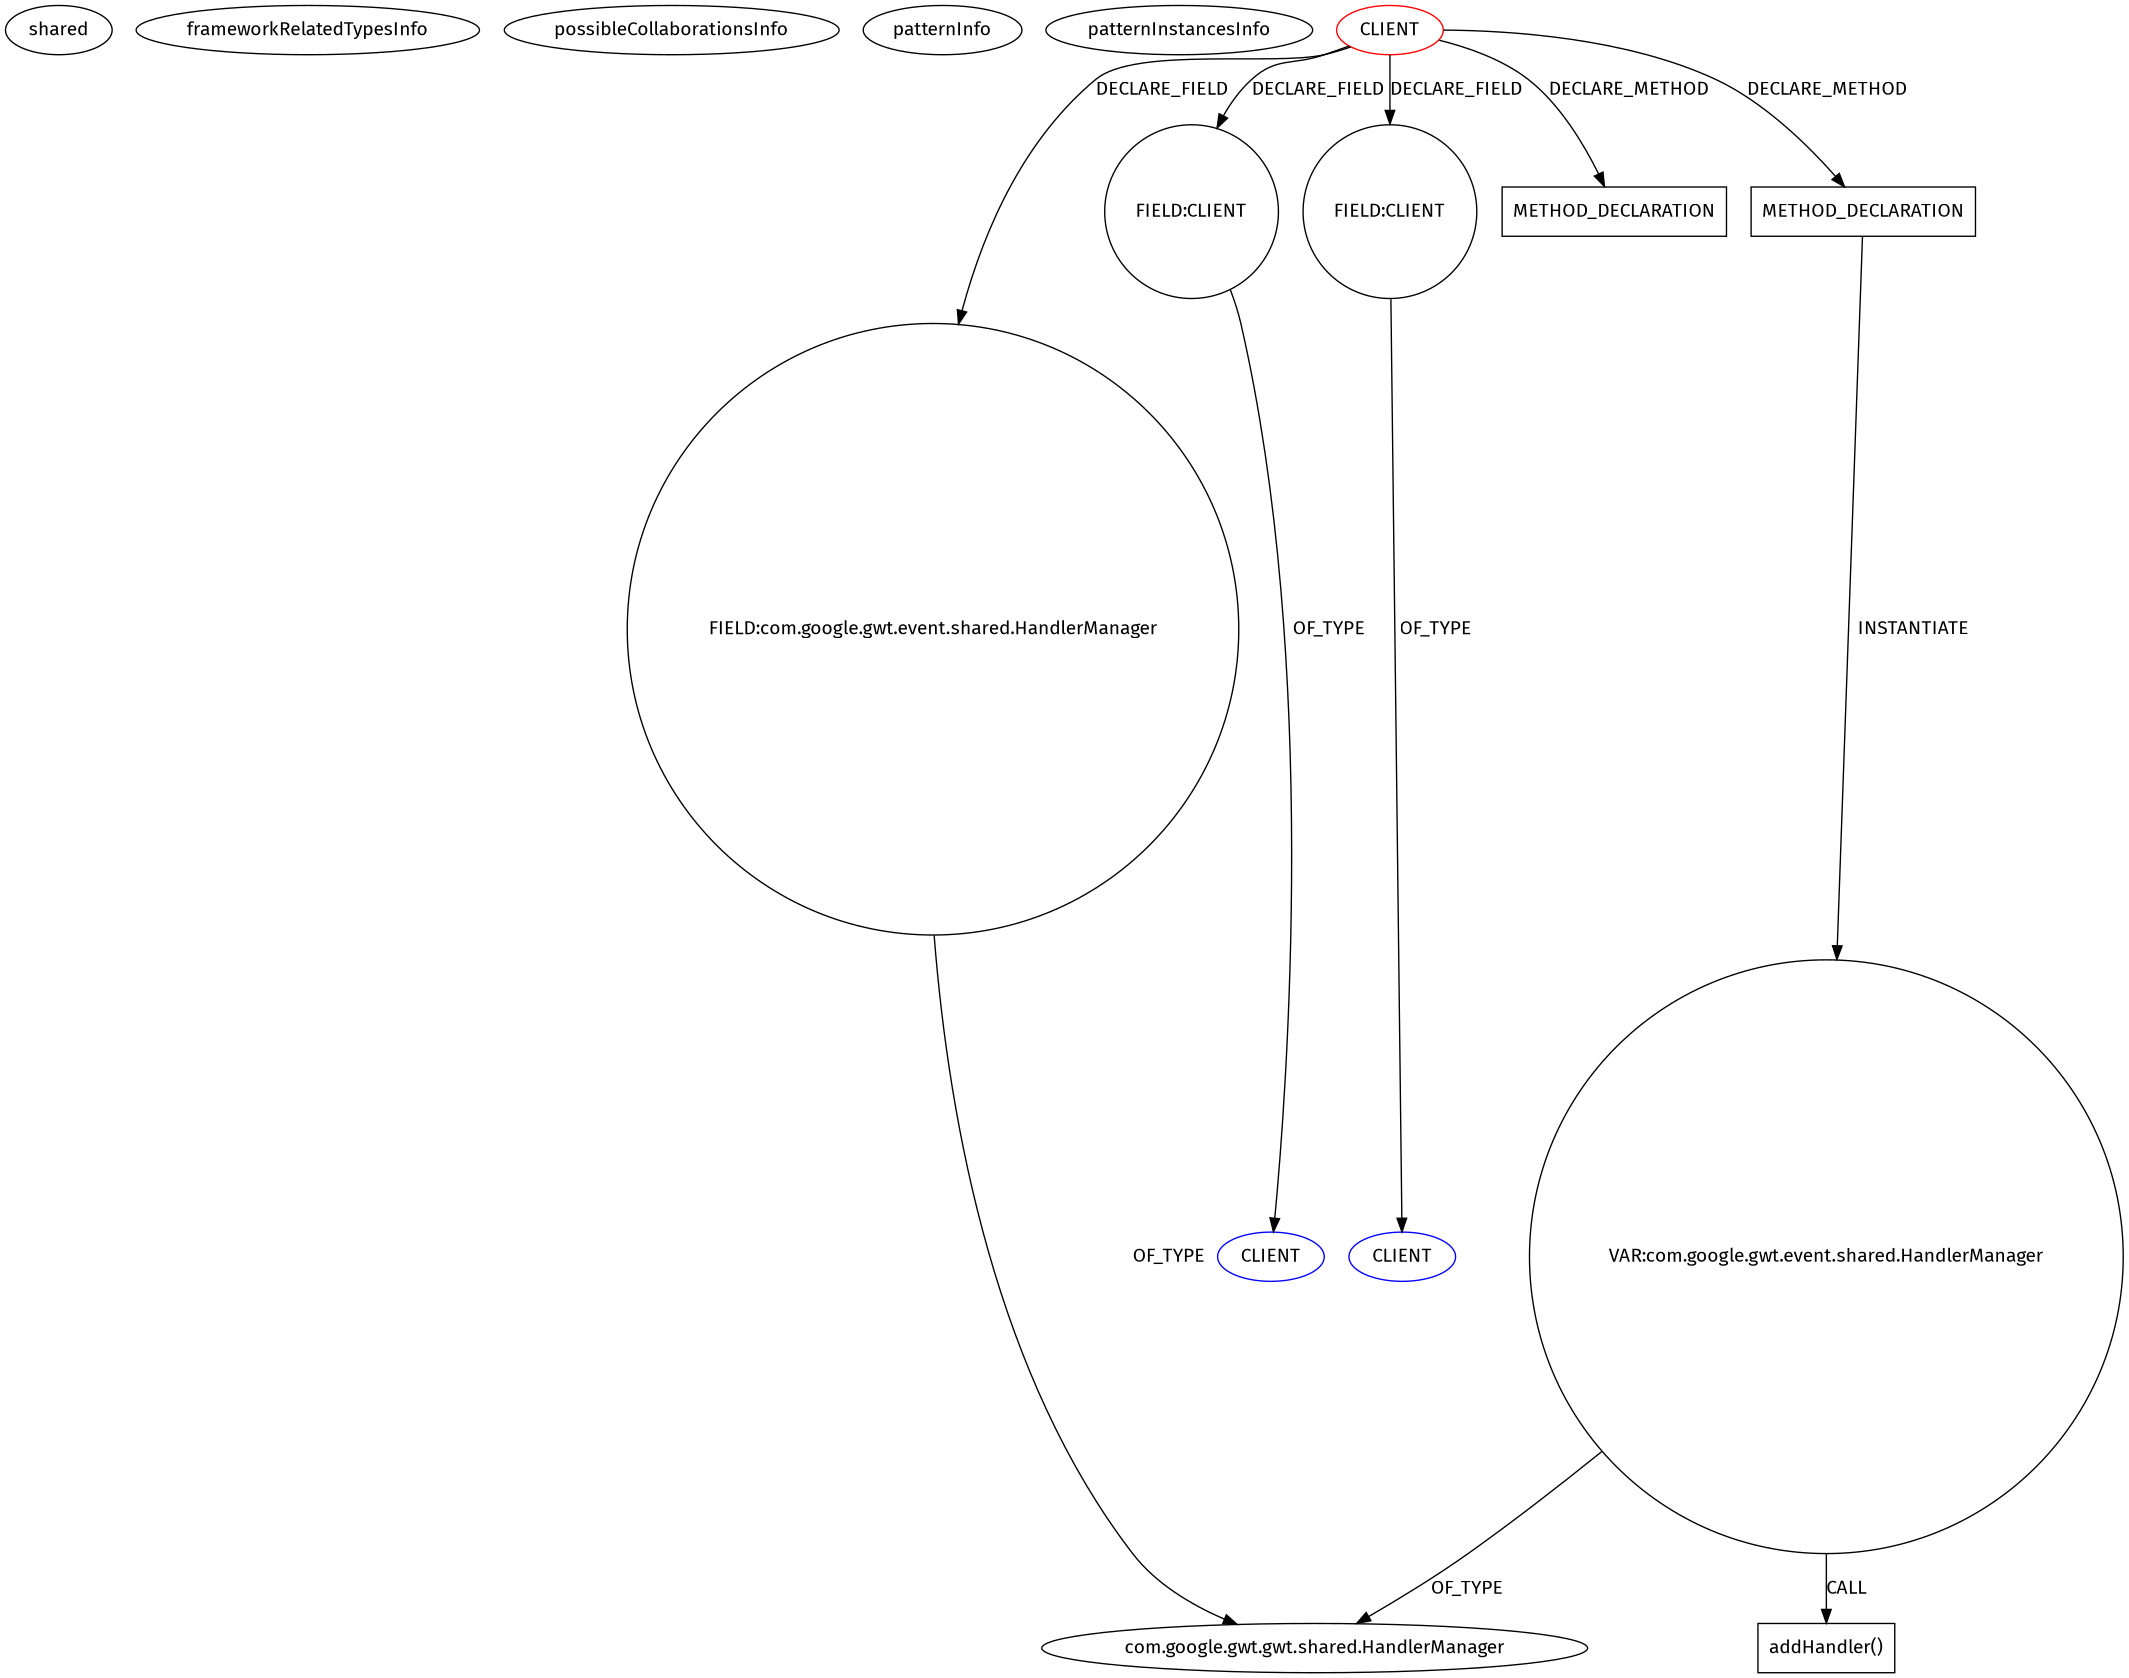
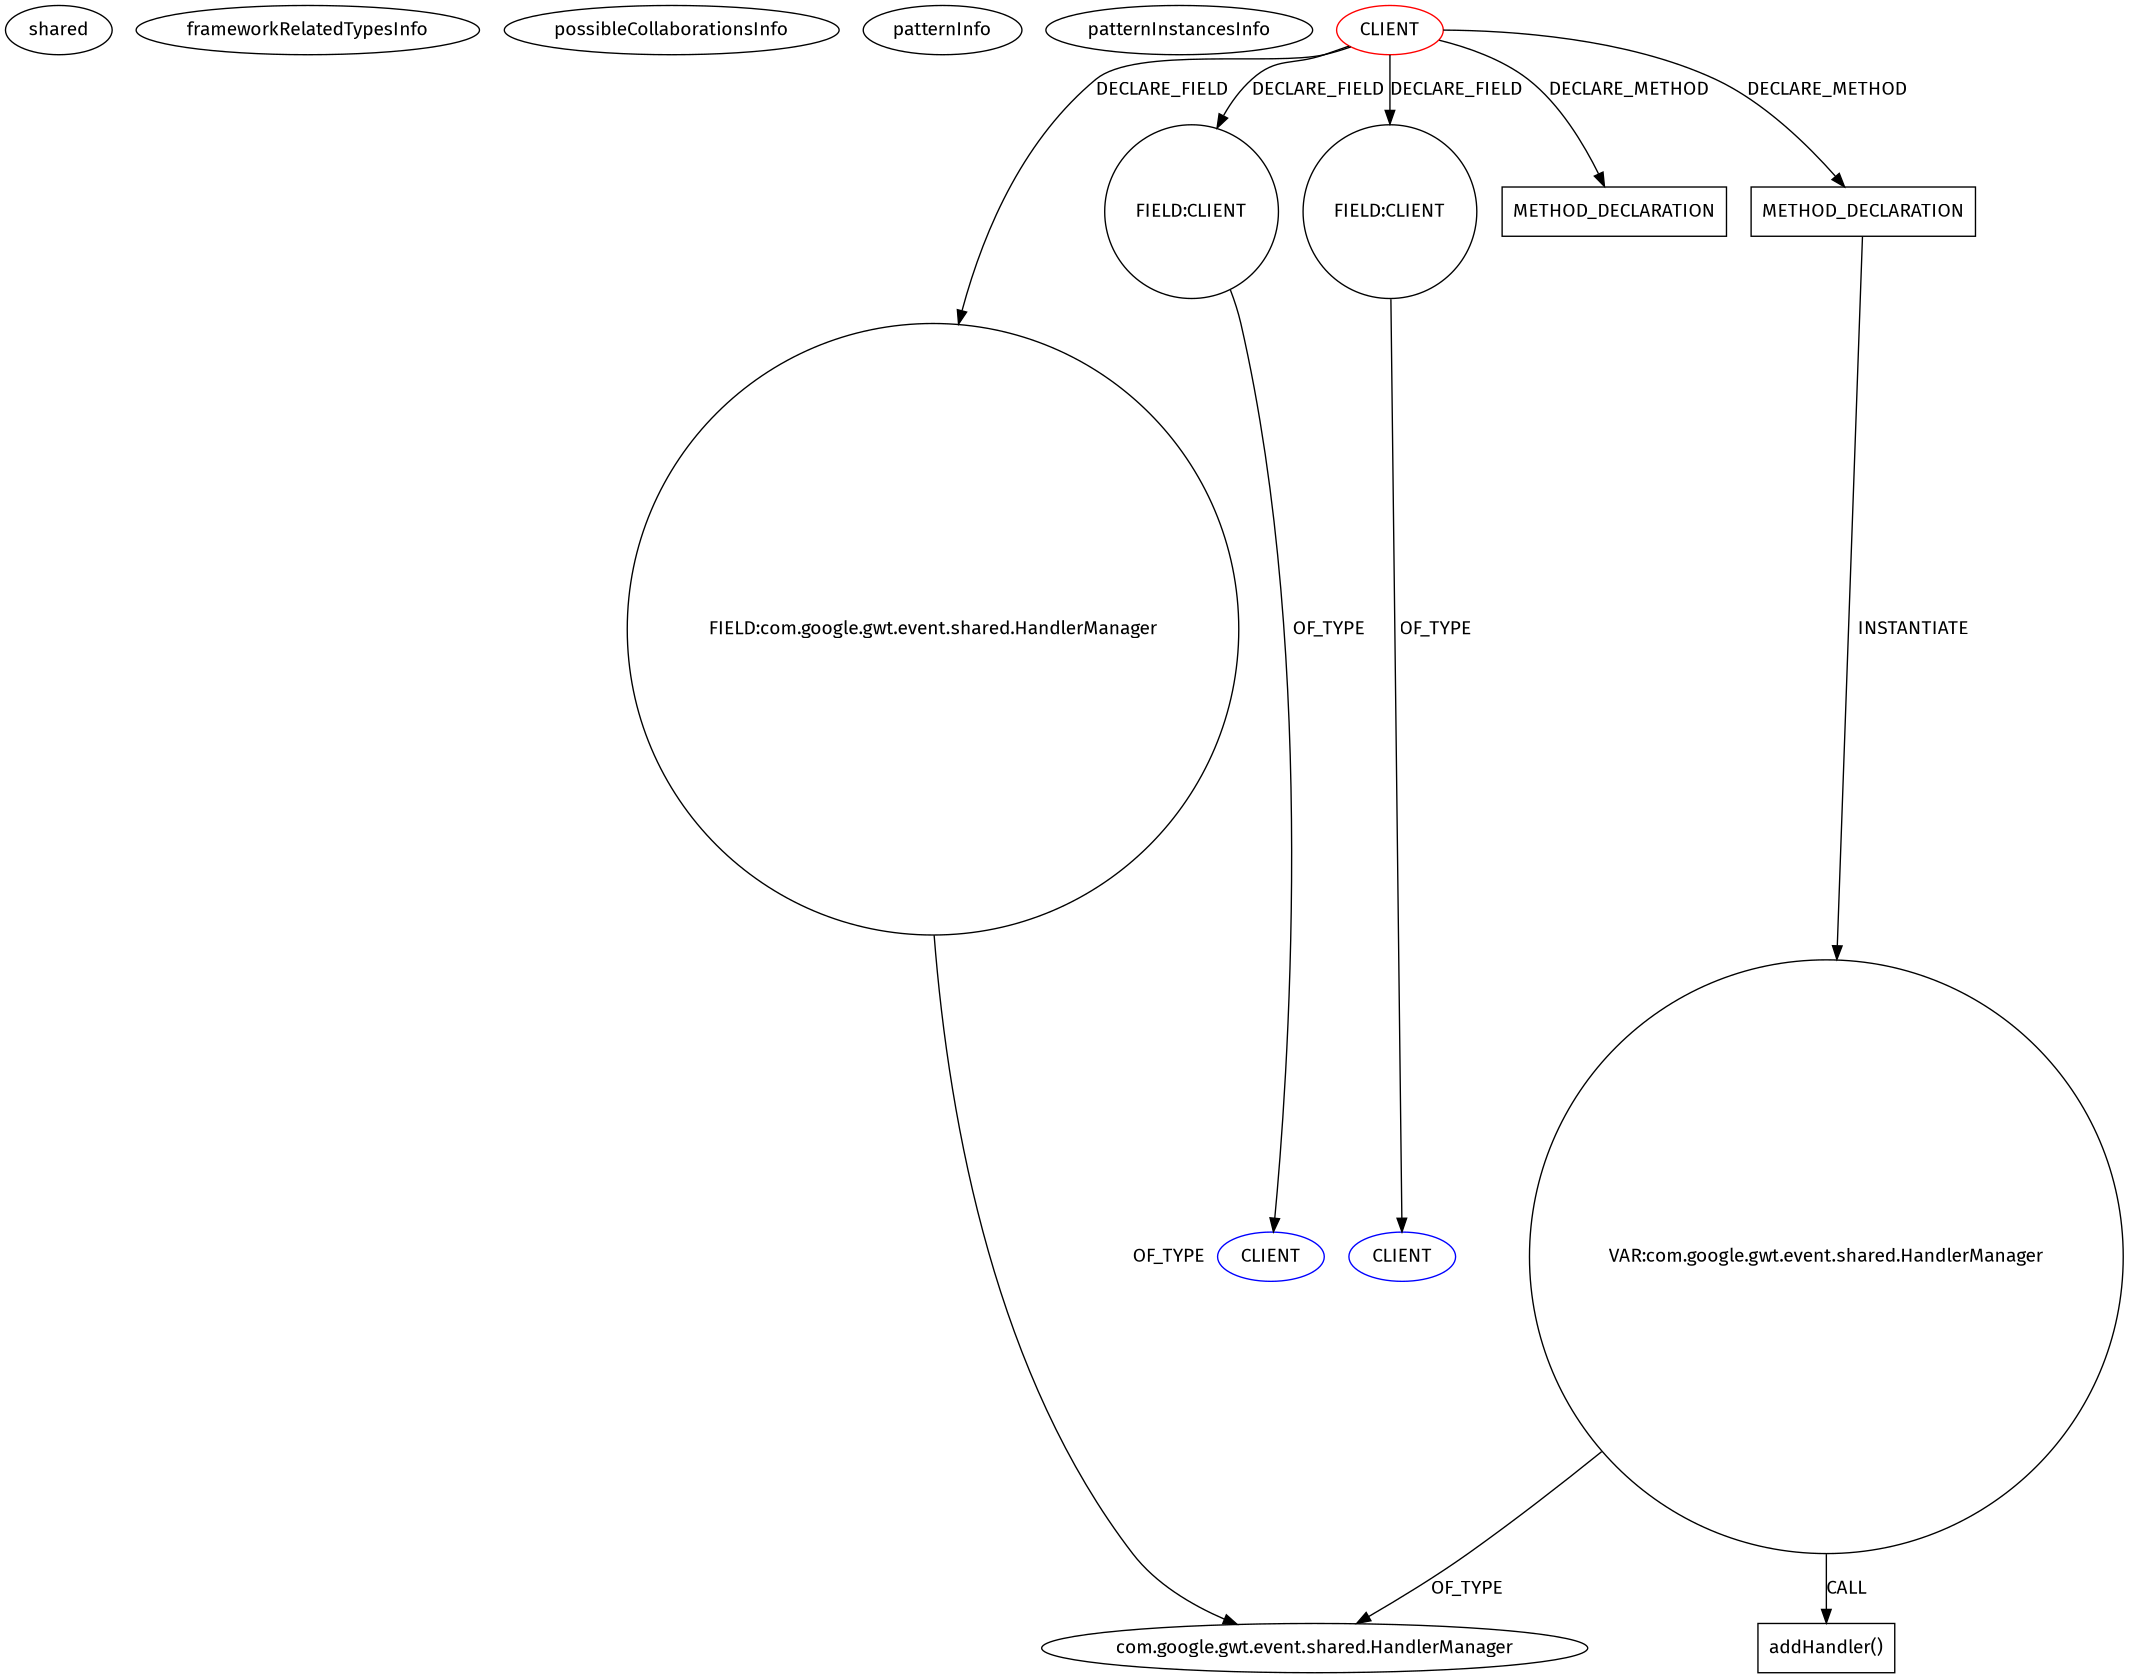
(1315, 1648) -> (1315, 1648)
